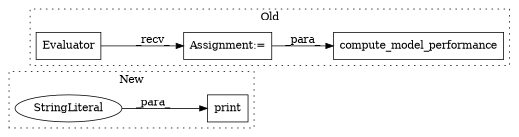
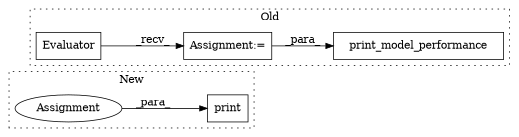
(419, 46) -> (419, 46)
(69, 108) -> (69, 108)
